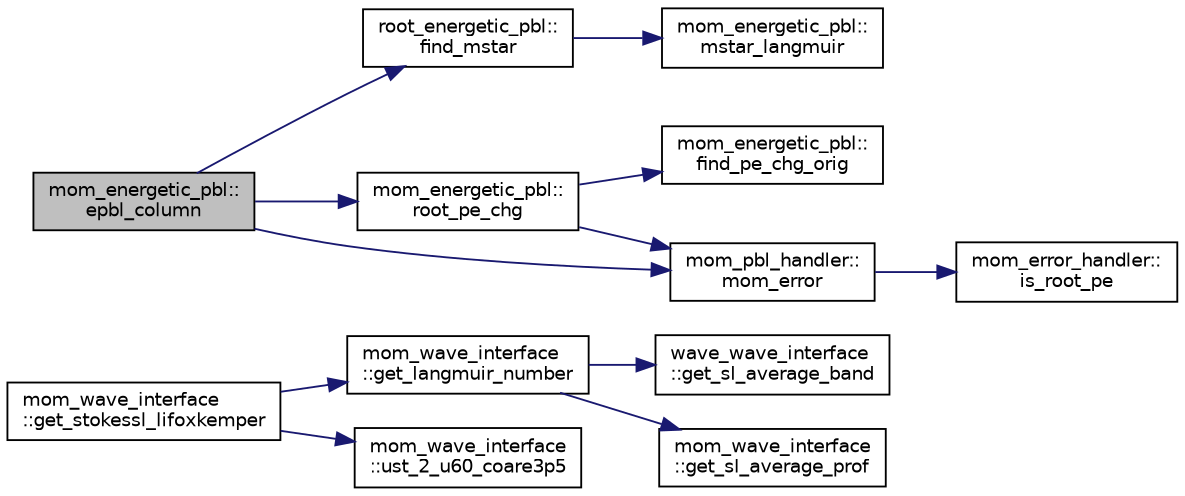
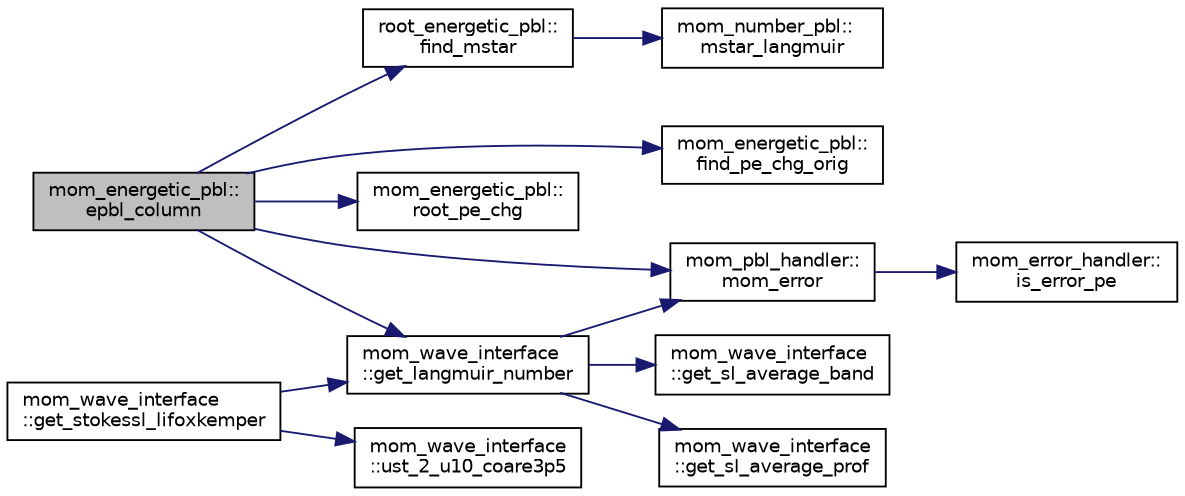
(772, 38) -> (772, 38)
(611, 180) -> (444, 148)
(616, 236) -> (611, 321)
(1067, 272) -> (1067, 272)
none -> (292, 281)
(772, 365) -> (772, 365)
(468, 458) -> (468, 458)
